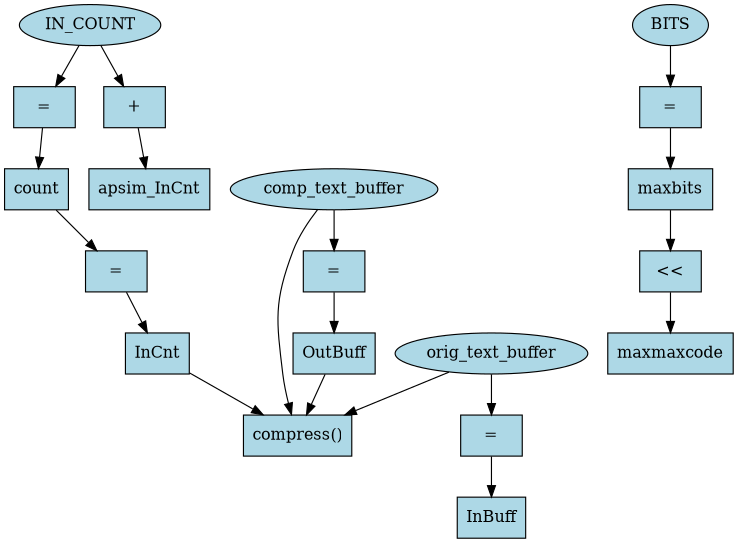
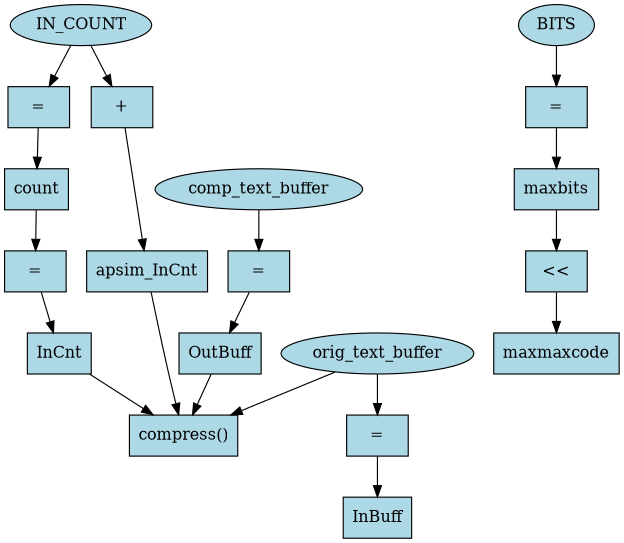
(279, 303) -> (163, 348)
